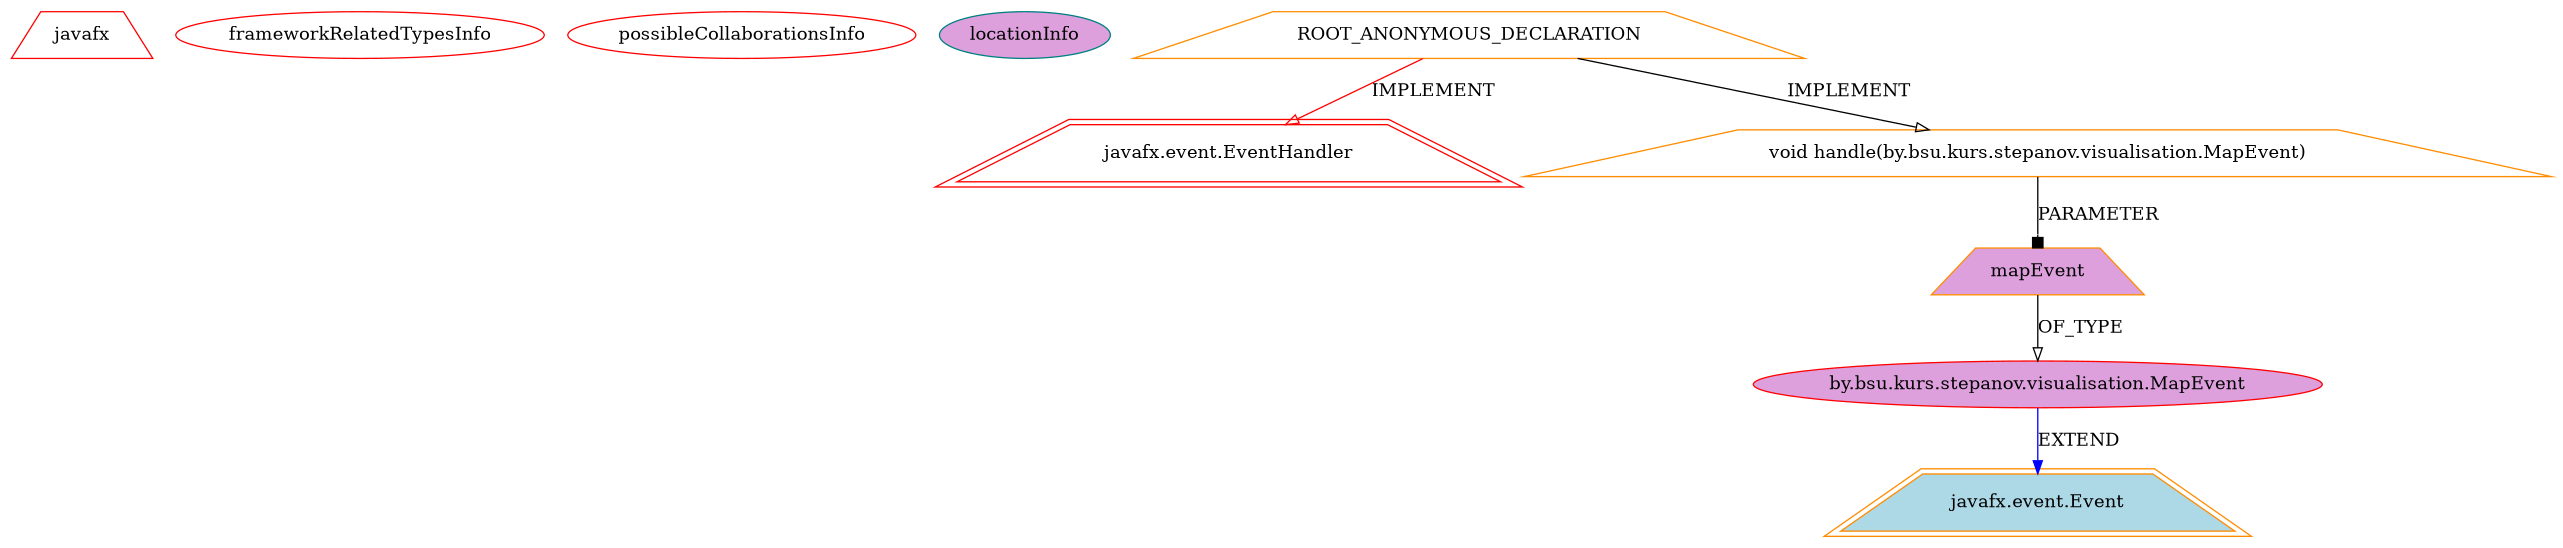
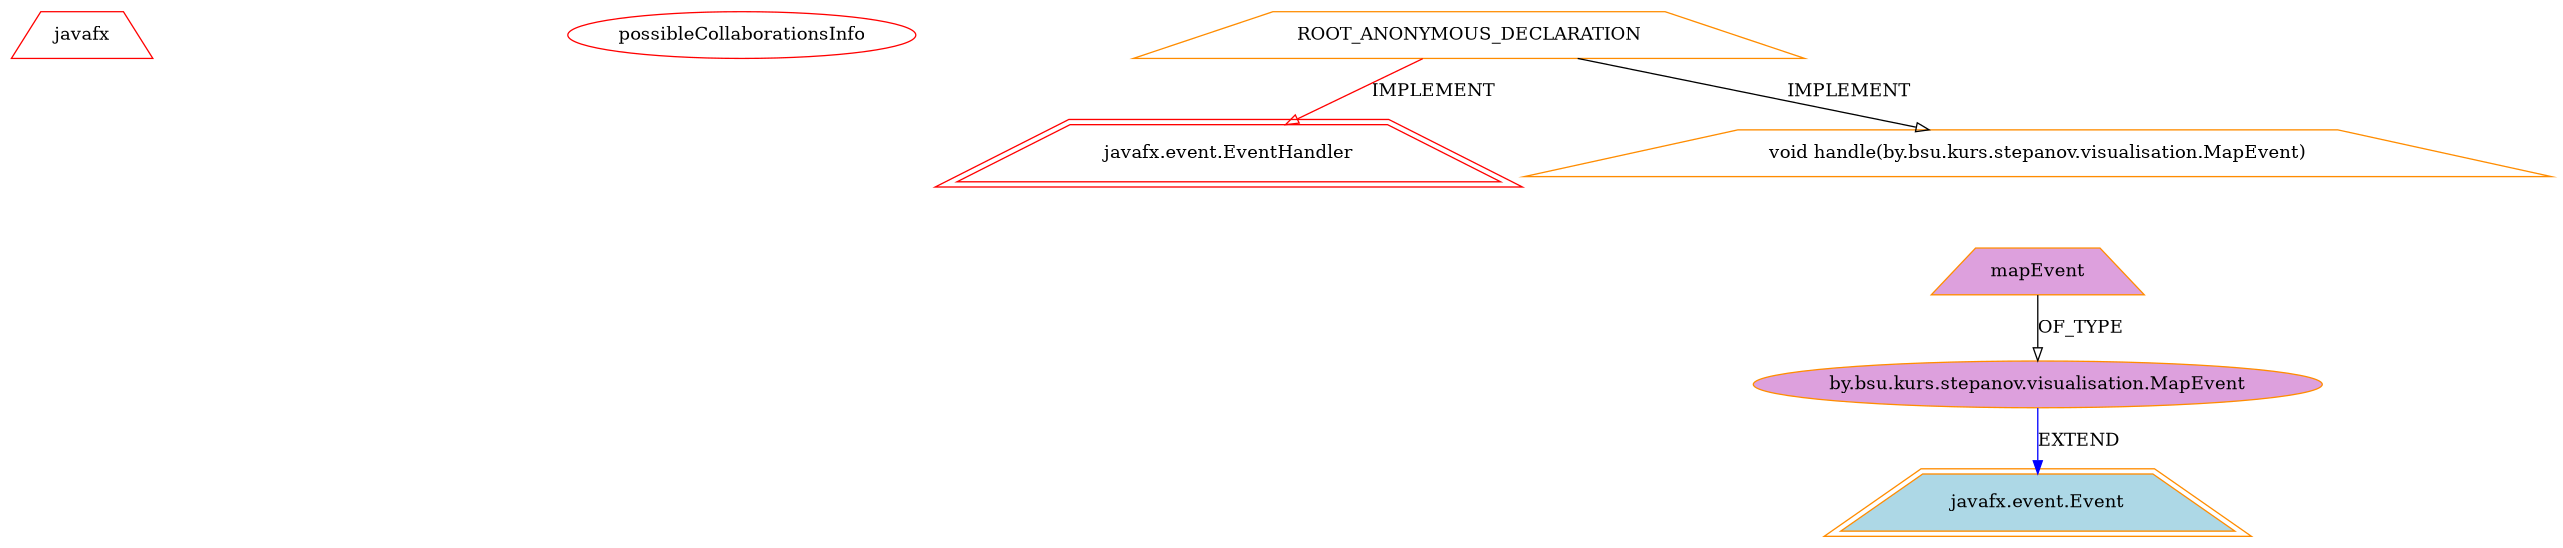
(360, 35) -> none
(1025, 35) -> none
(2038, 206) -> none
(2038, 384) -> (2038, 384)
